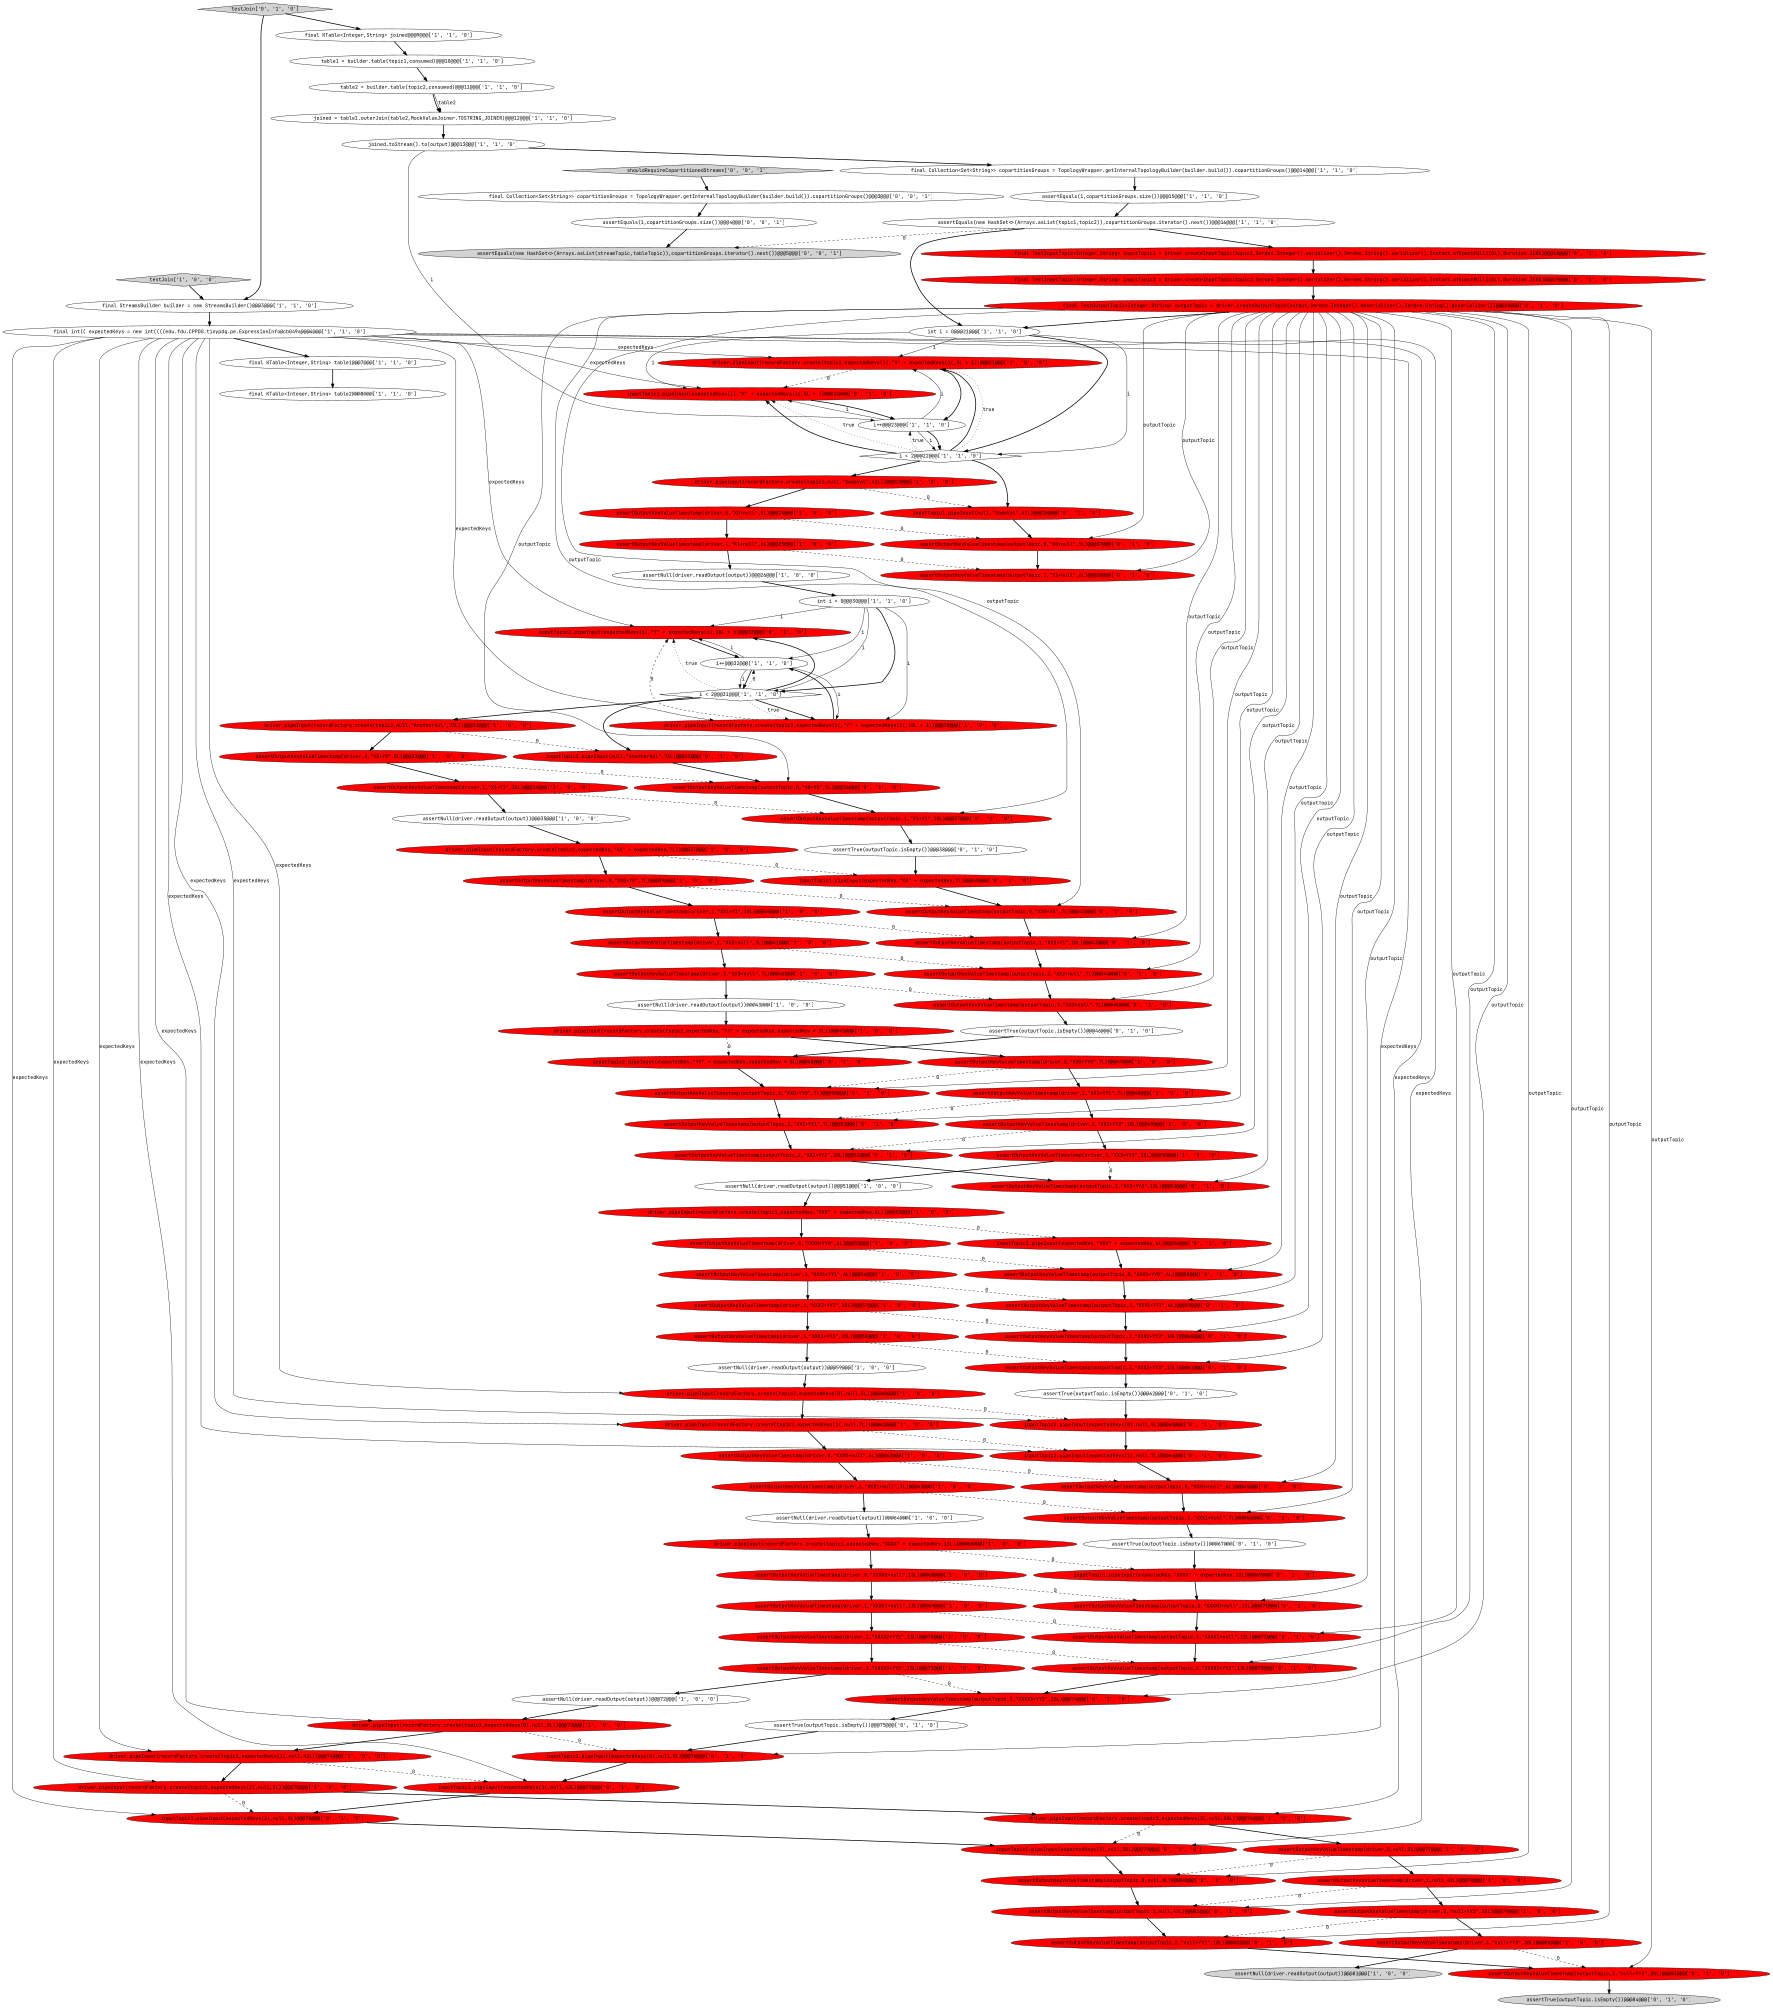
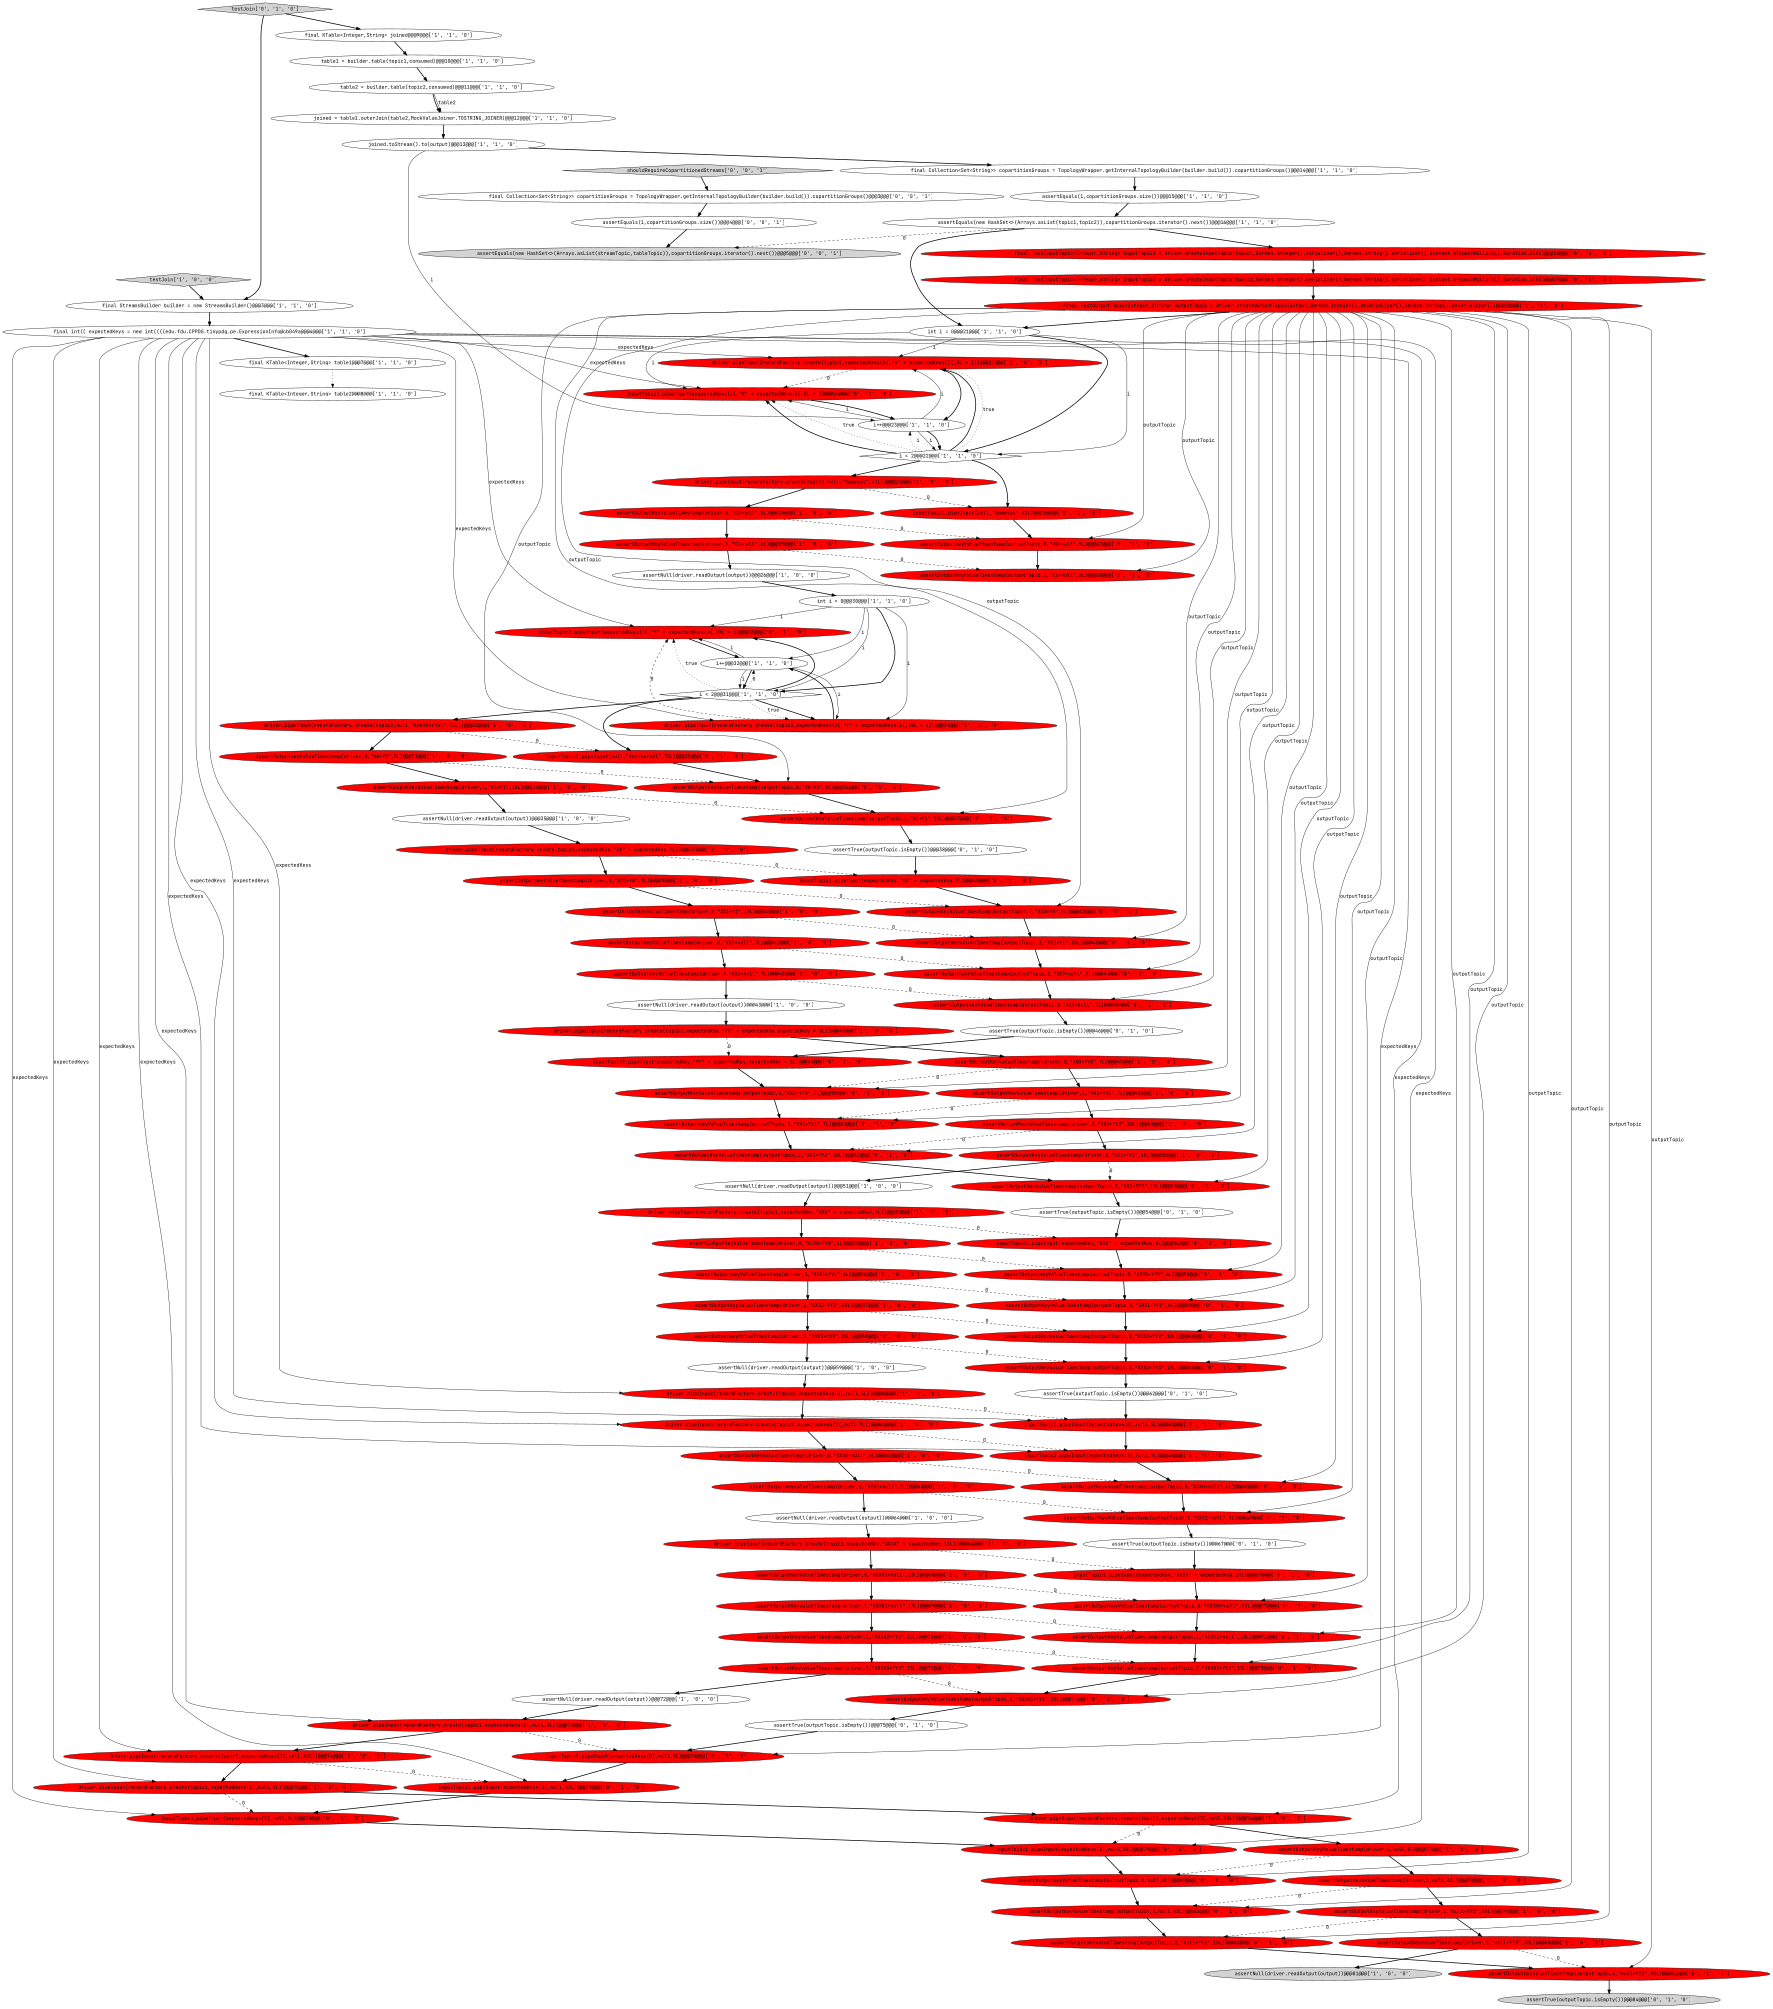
(333, 377) -> (333, 377)
(918, 441) -> (918, 441)
none -> (1122, 1213)
